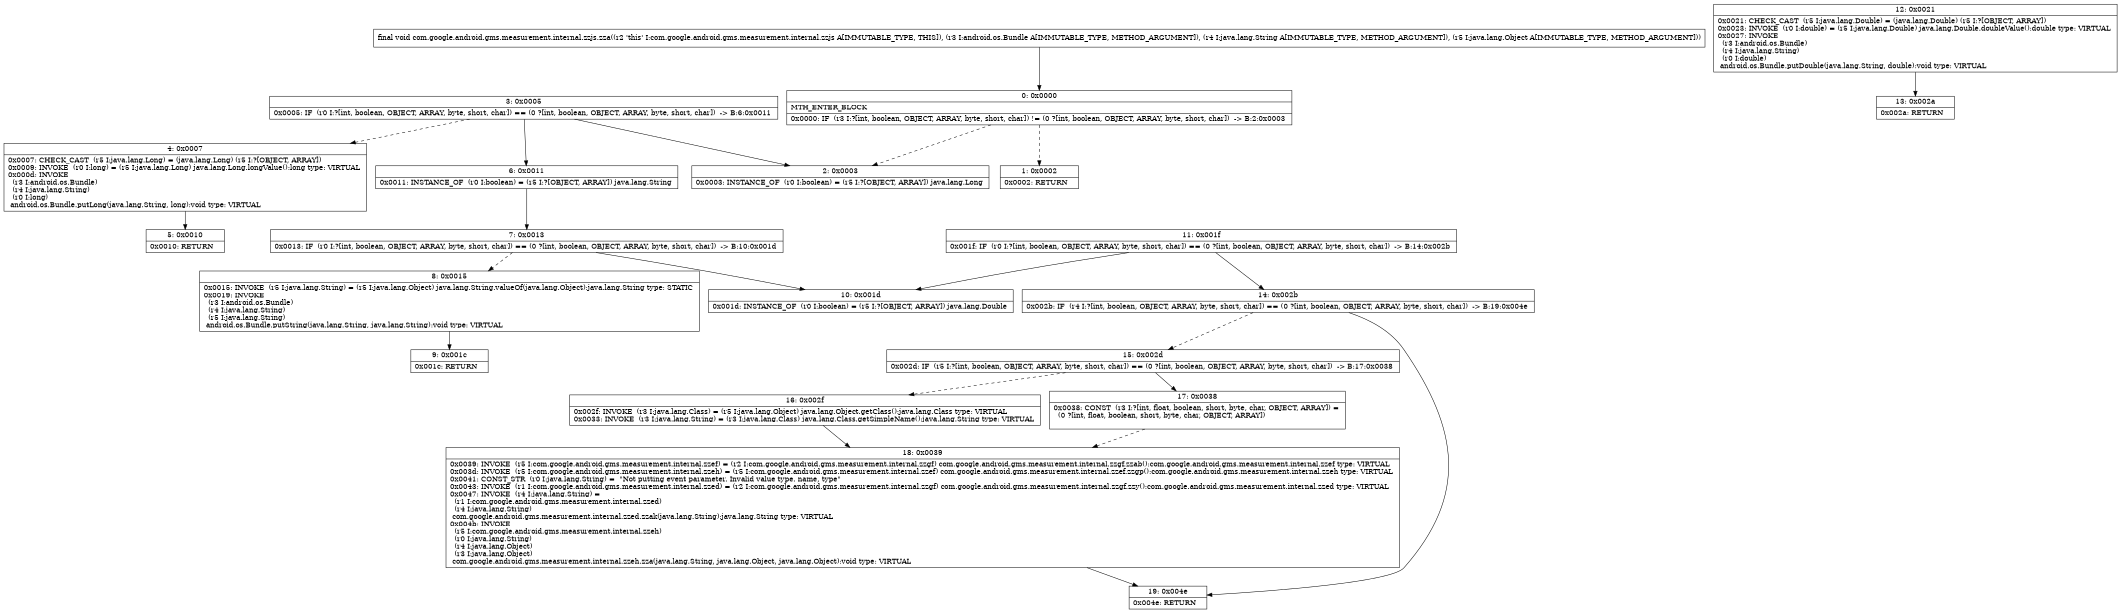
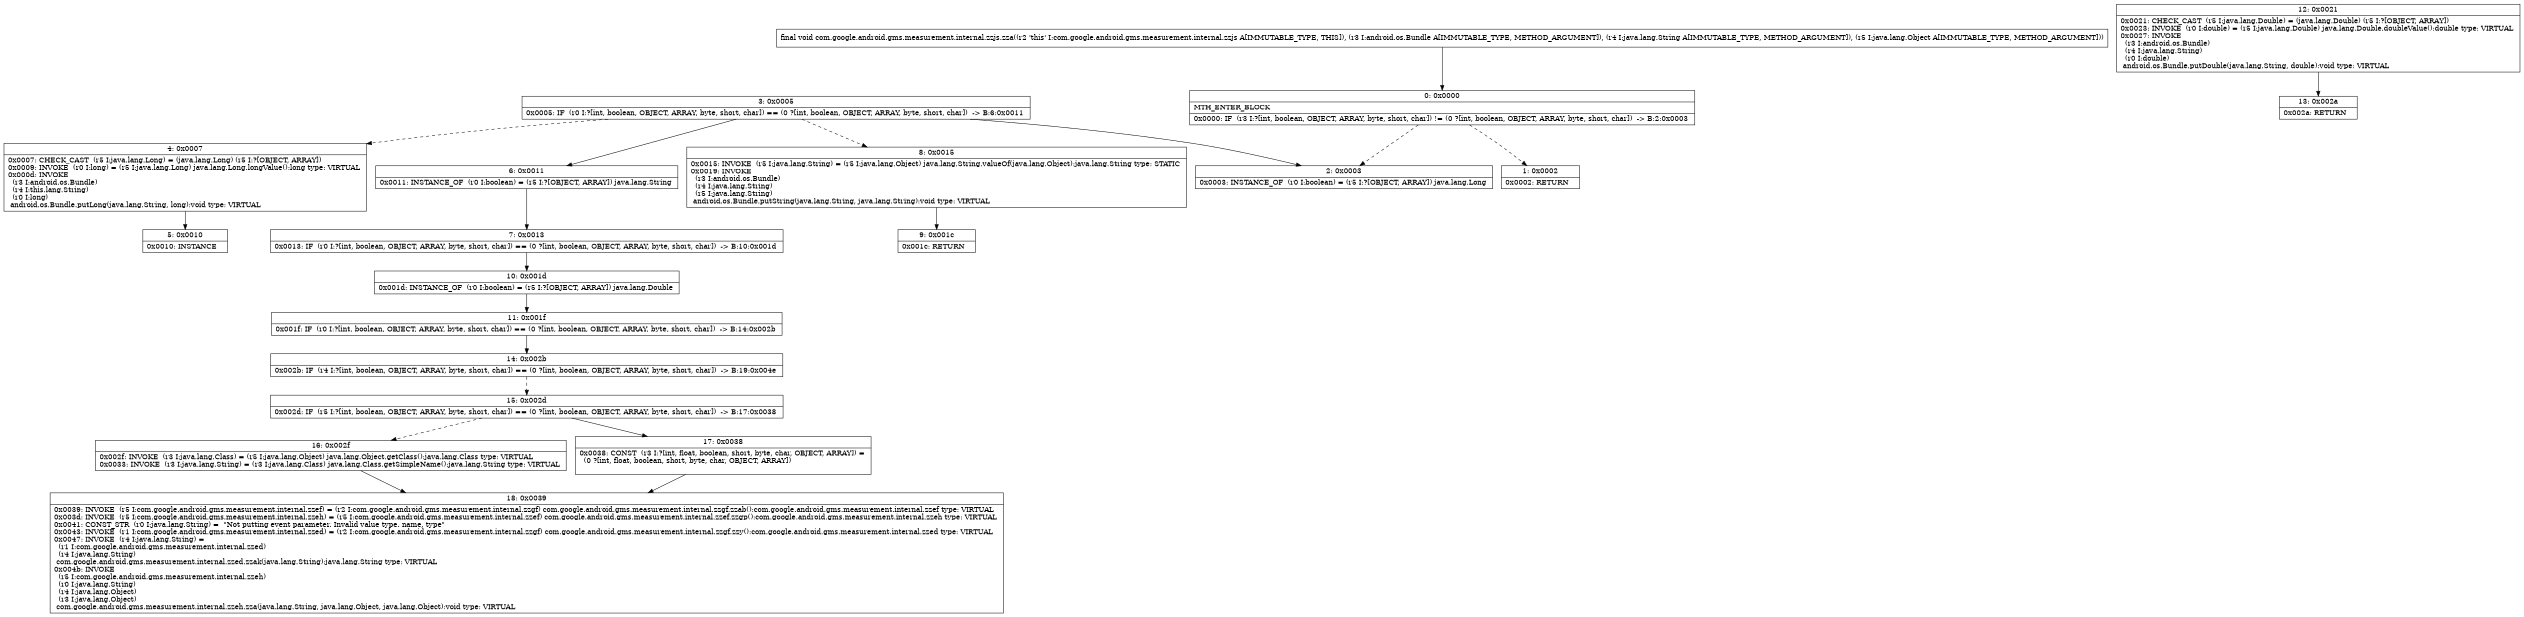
(49, 190) -> (48, 190)
(185, 247) -> (185, 247)
(502, 260) -> (832, 132)
(1025, 269) -> (527, 301)
(1121, 437) -> (669, 483)
(1168, 598) -> none
